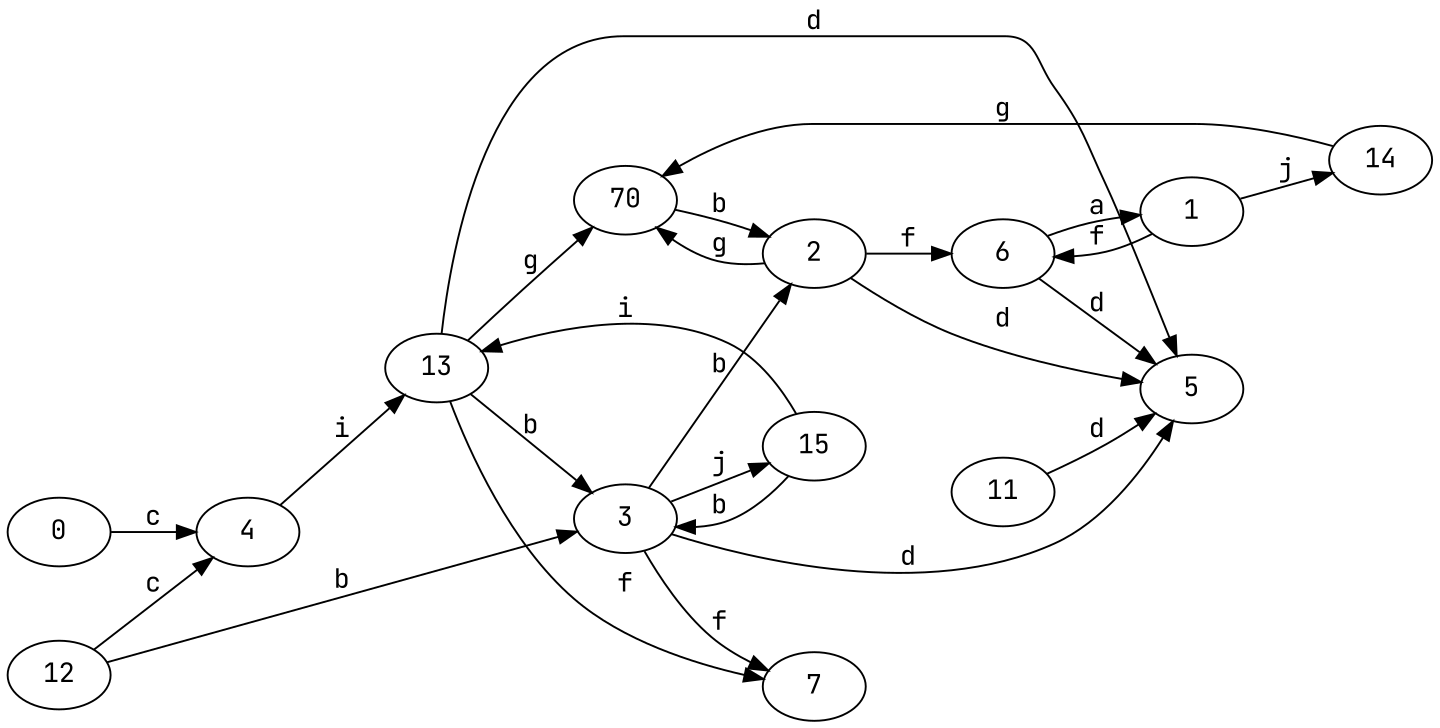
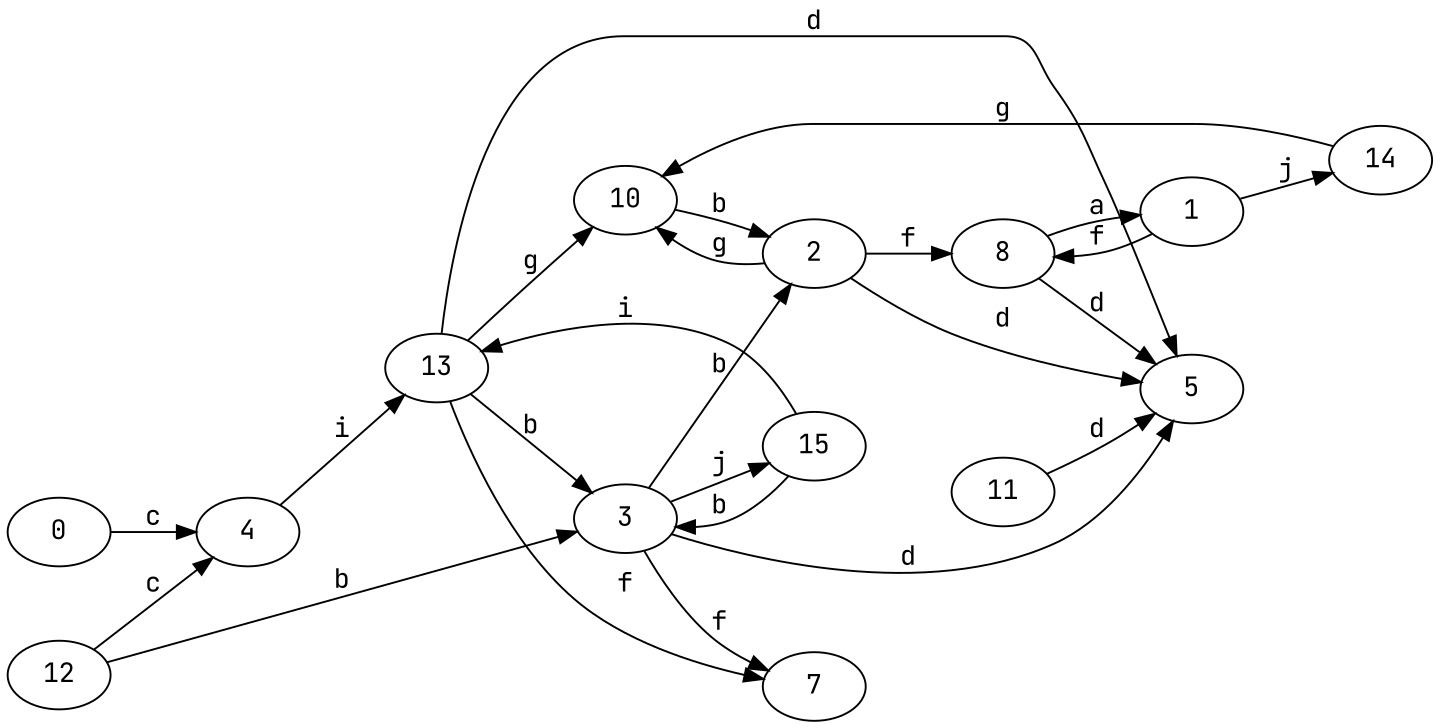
(625, 200) -> (625, 200)
(1003, 254) -> (1003, 254)
